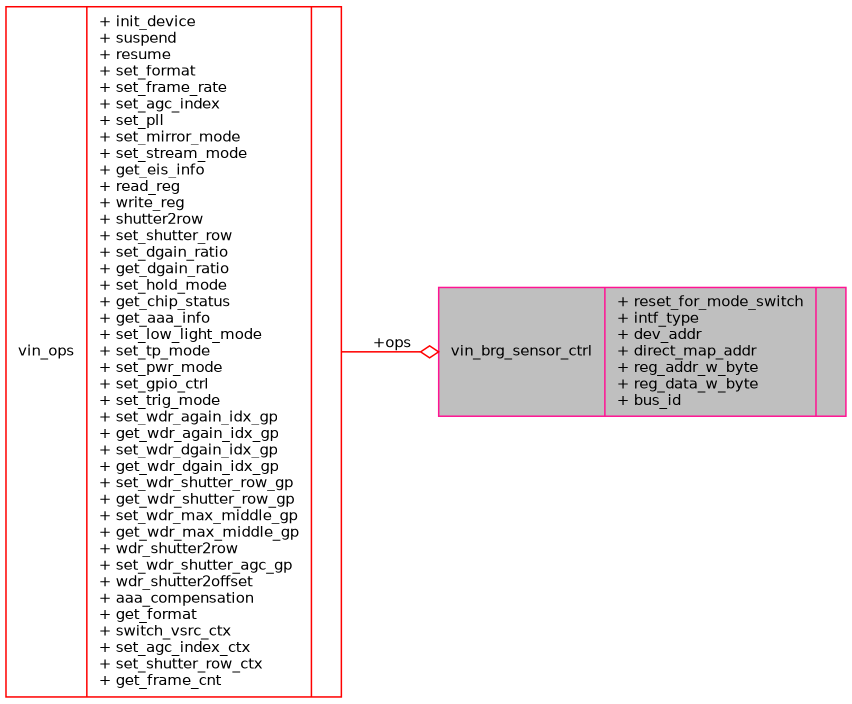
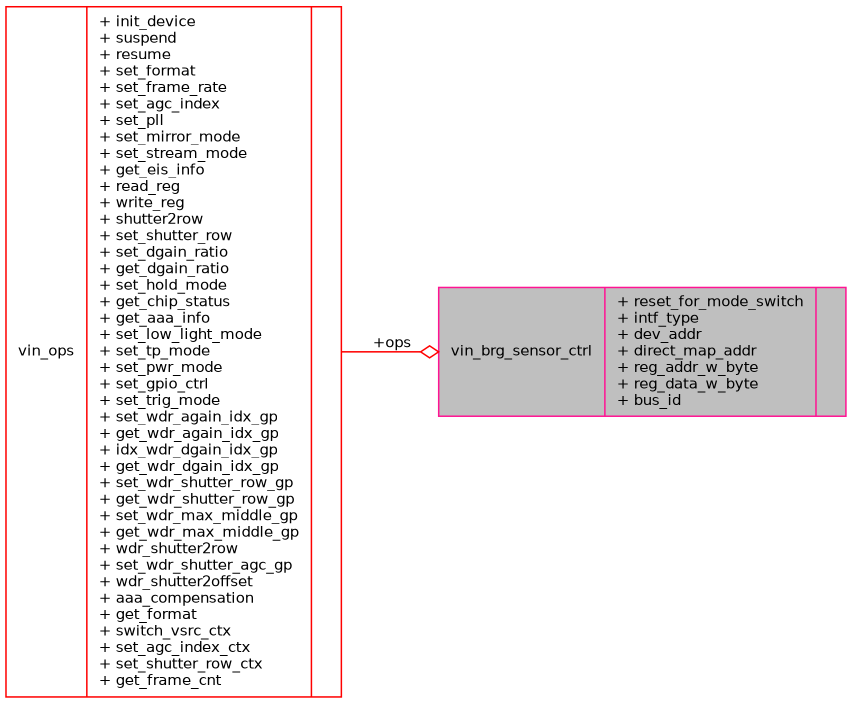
(189, 450) -> (189, 450)
